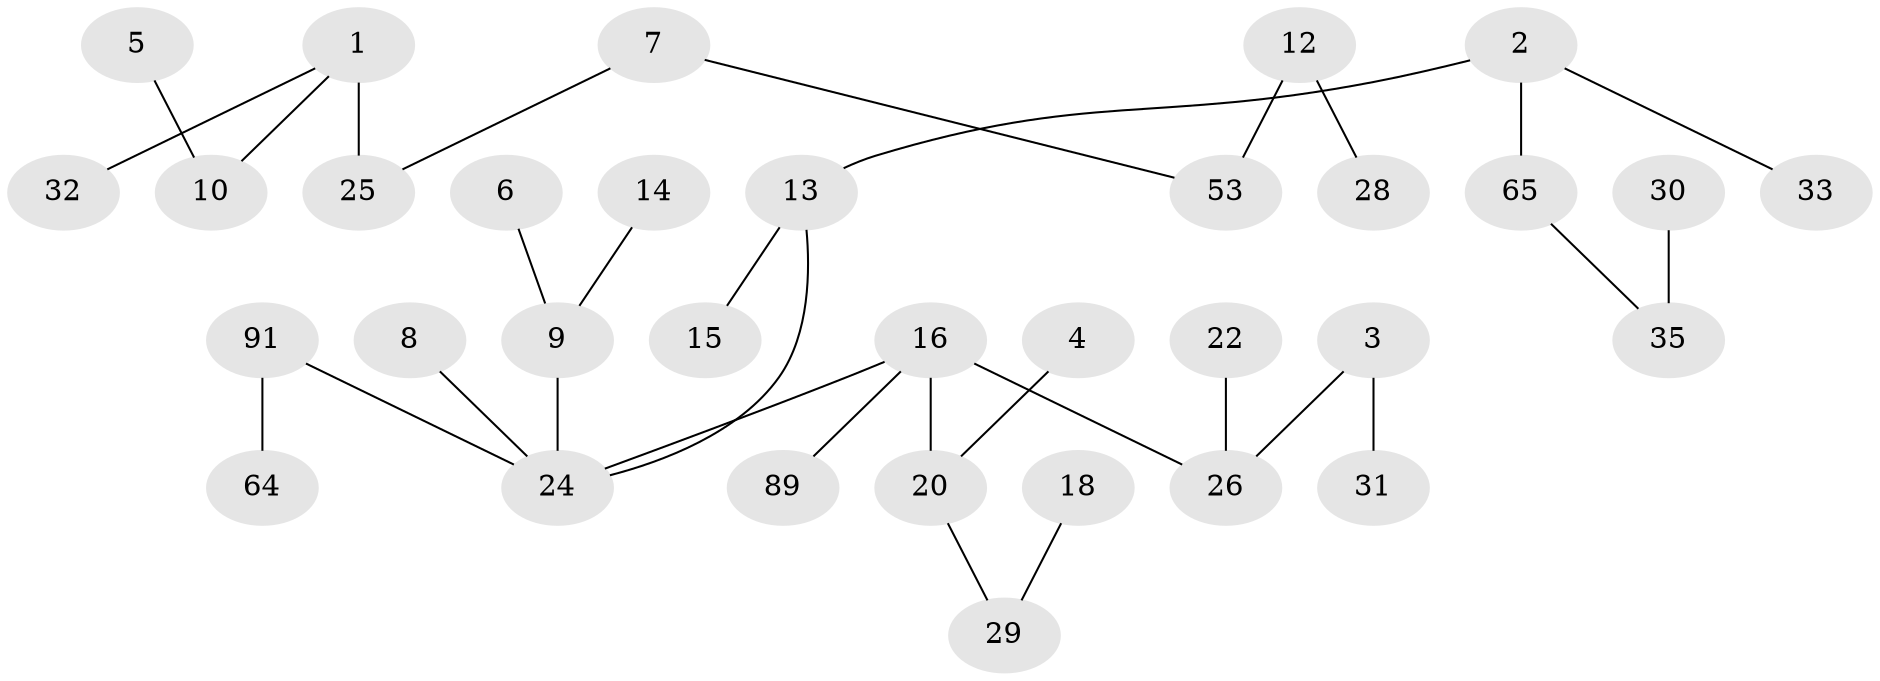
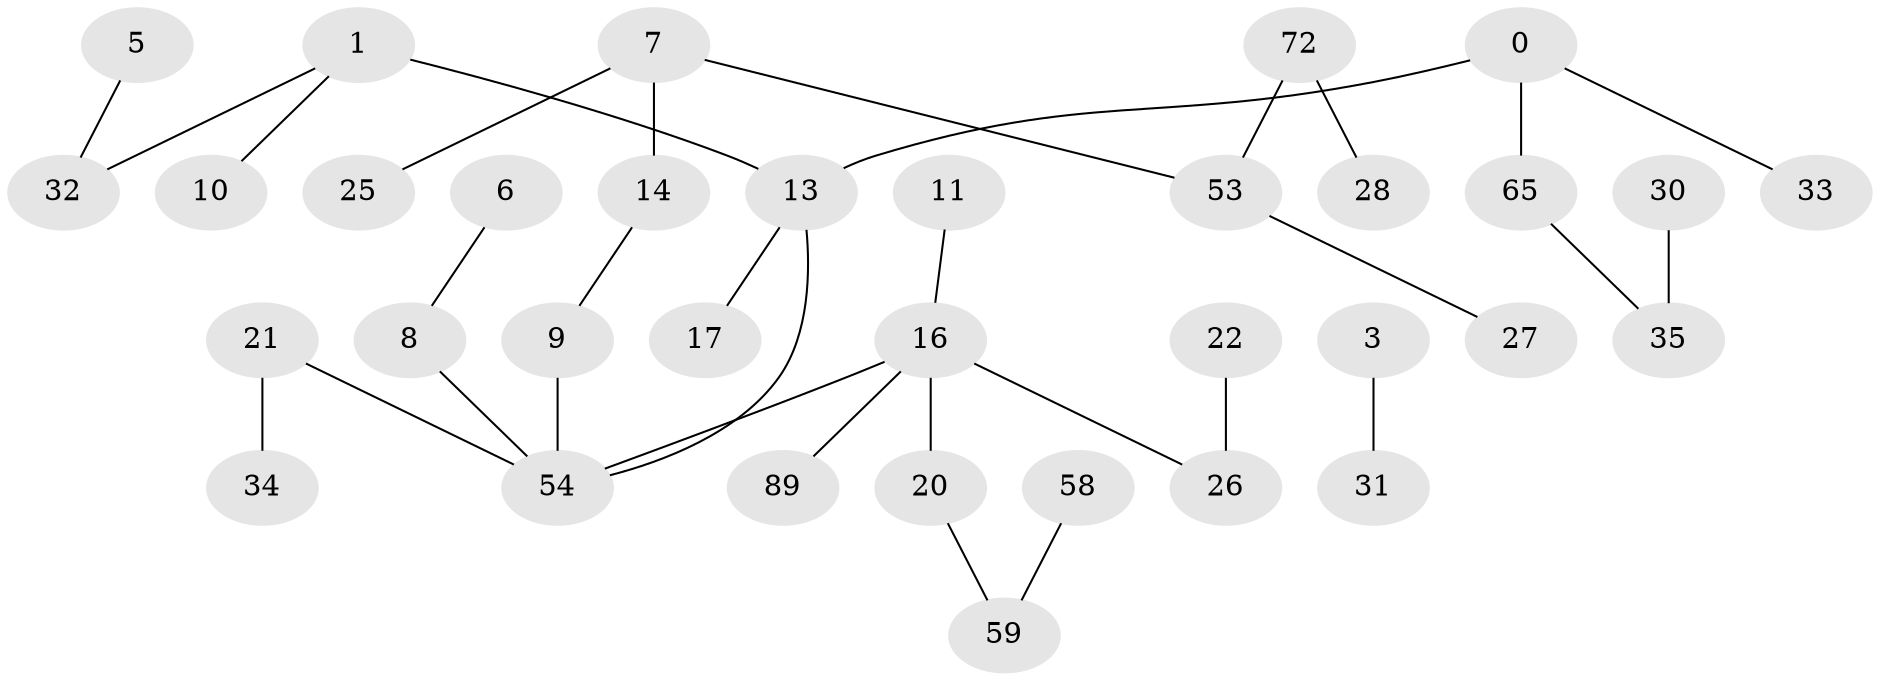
(1300, 45) -> (1300, 45)
(1521, 45) -> (1521, 45)
none -> (654, 115)
(174, 119) -> (100, 119)
(359, 119) -> (586, 108)
none -> (949, 193)
(532, 266) -> (458, 267)
(262, 340) -> (262, 340)
(705, 340) -> (705, 340)
(1078, 340) -> none
none -> (1521, 340)
(1300, 414) -> none
(262, 488) -> (262, 488)
(558, 488) -> (558, 488)
(1078, 488) -> (1078, 488)
(1004, 636) -> (1004, 636)
